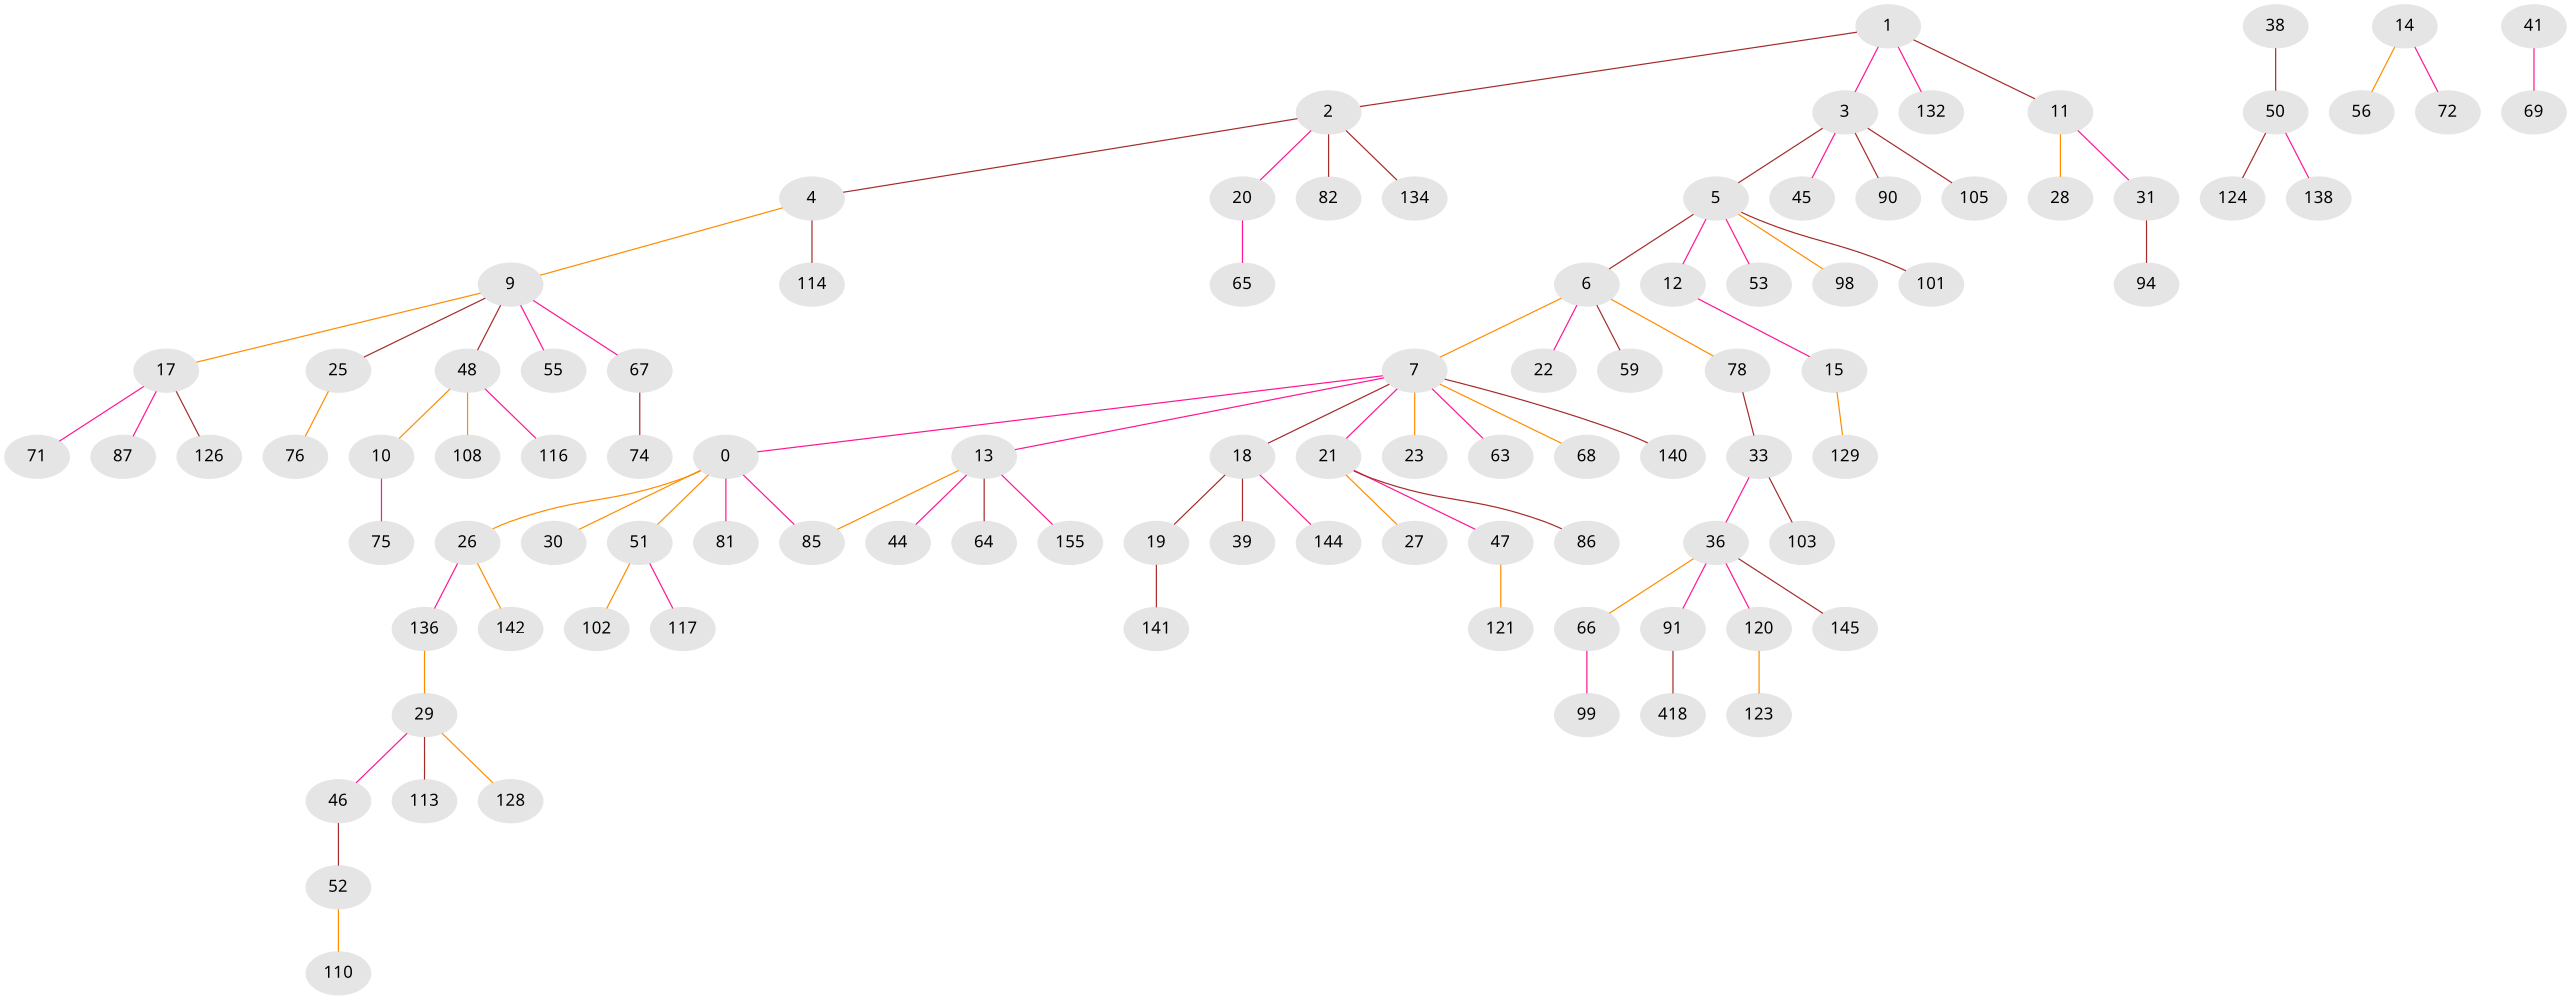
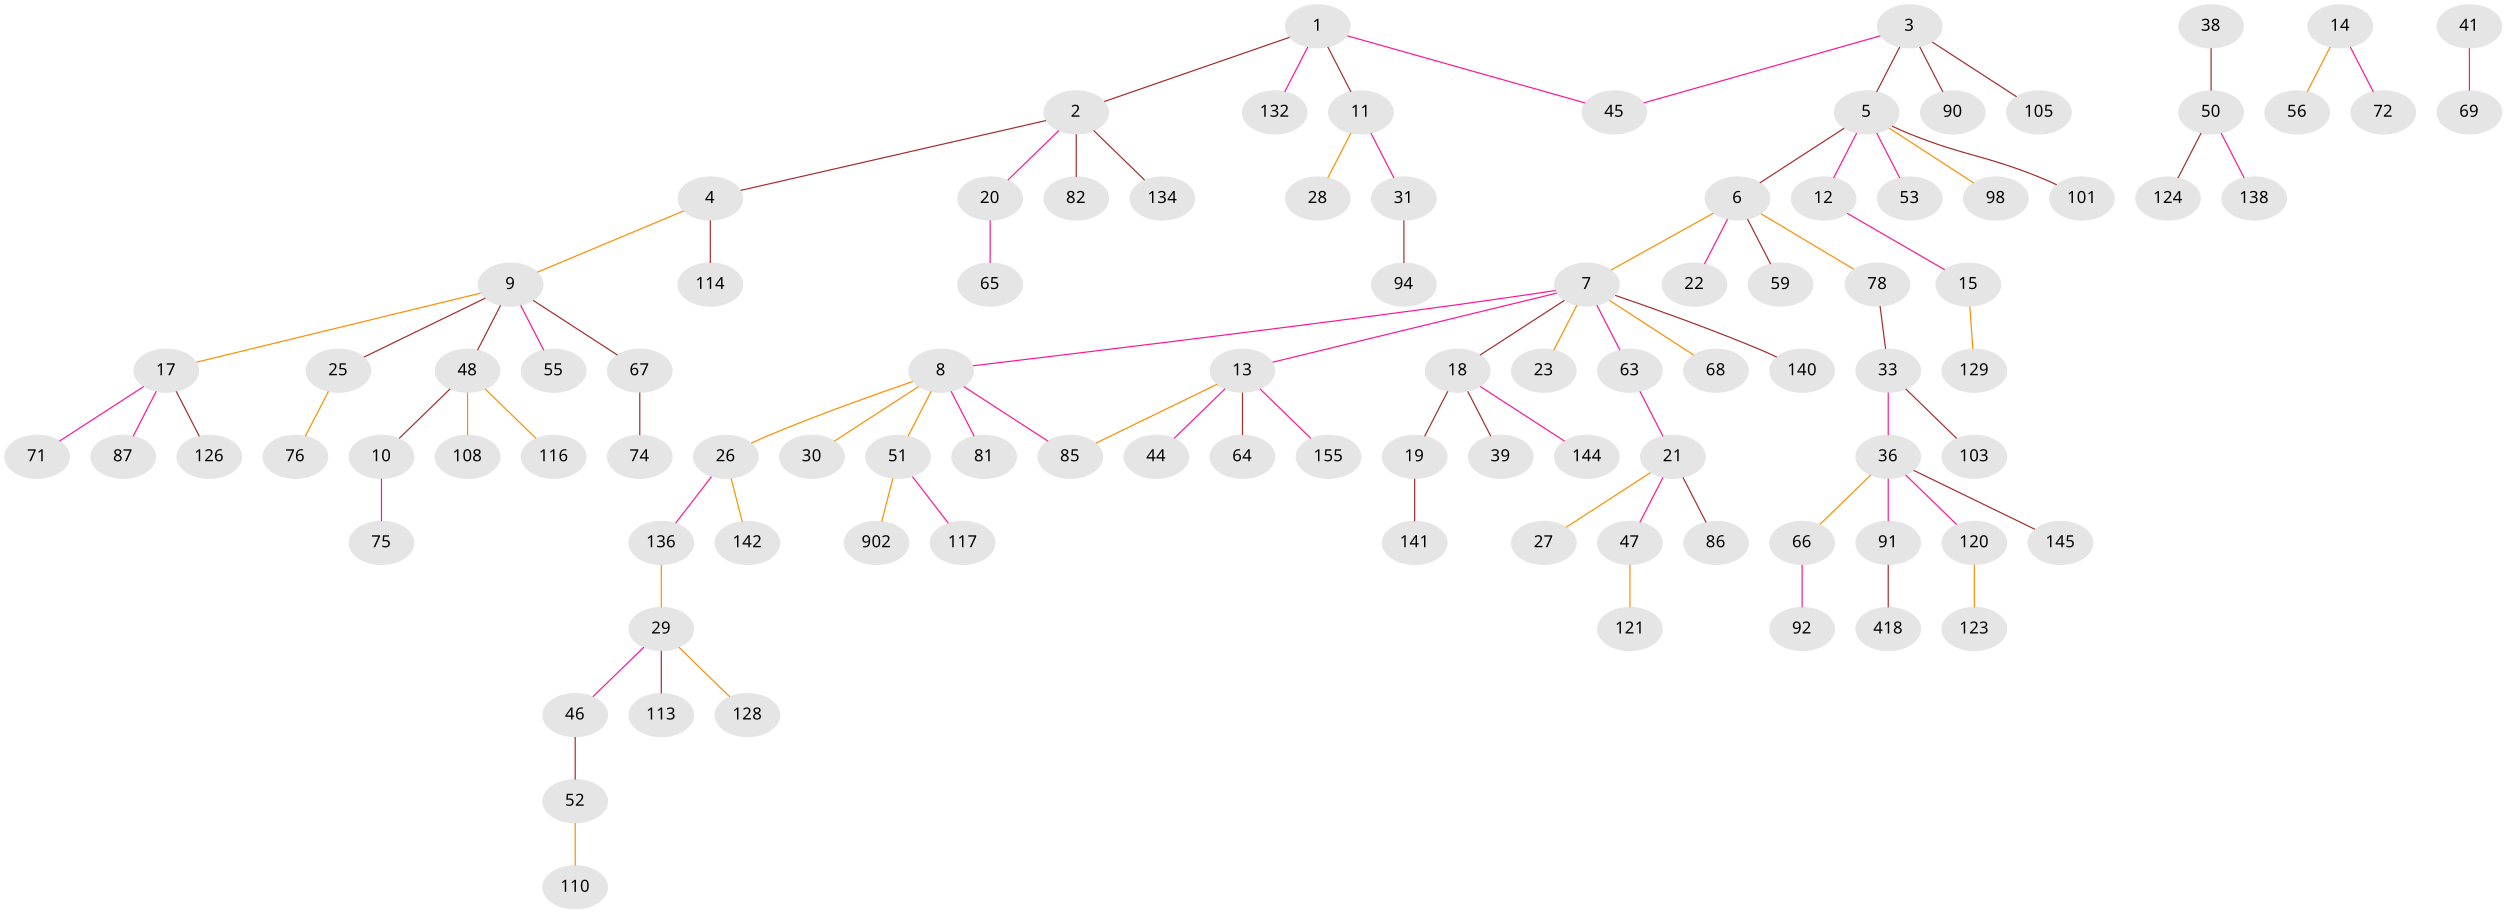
(1867, 69) -> (1466, 69)
(575, 328) -> (575, 328)
(425, 414) -> (425, 414)
(510, 414) -> (510, 414)
(1372, 414) -> (1651, 414)
(726, 457) -> (941, 371)
(597, 629) -> (877, 543)
(1587, 715) -> (1802, 629)
